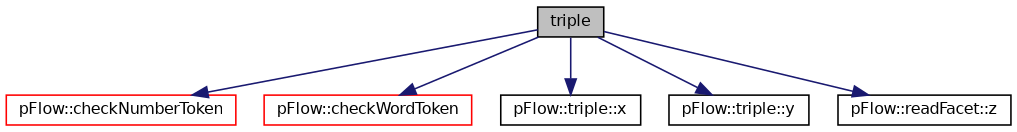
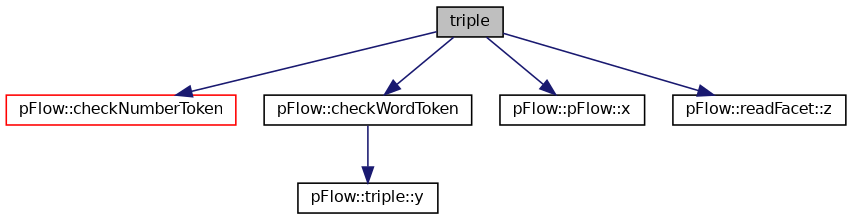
(648, 62) -> (368, 146)
(368, 110) -> (368, 110)
(571, 110) -> (572, 110)
